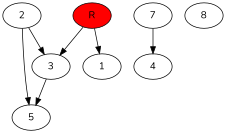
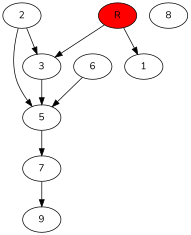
none -> (93, 67)
(153, 67) -> (42, 220)
none -> (42, 140)
